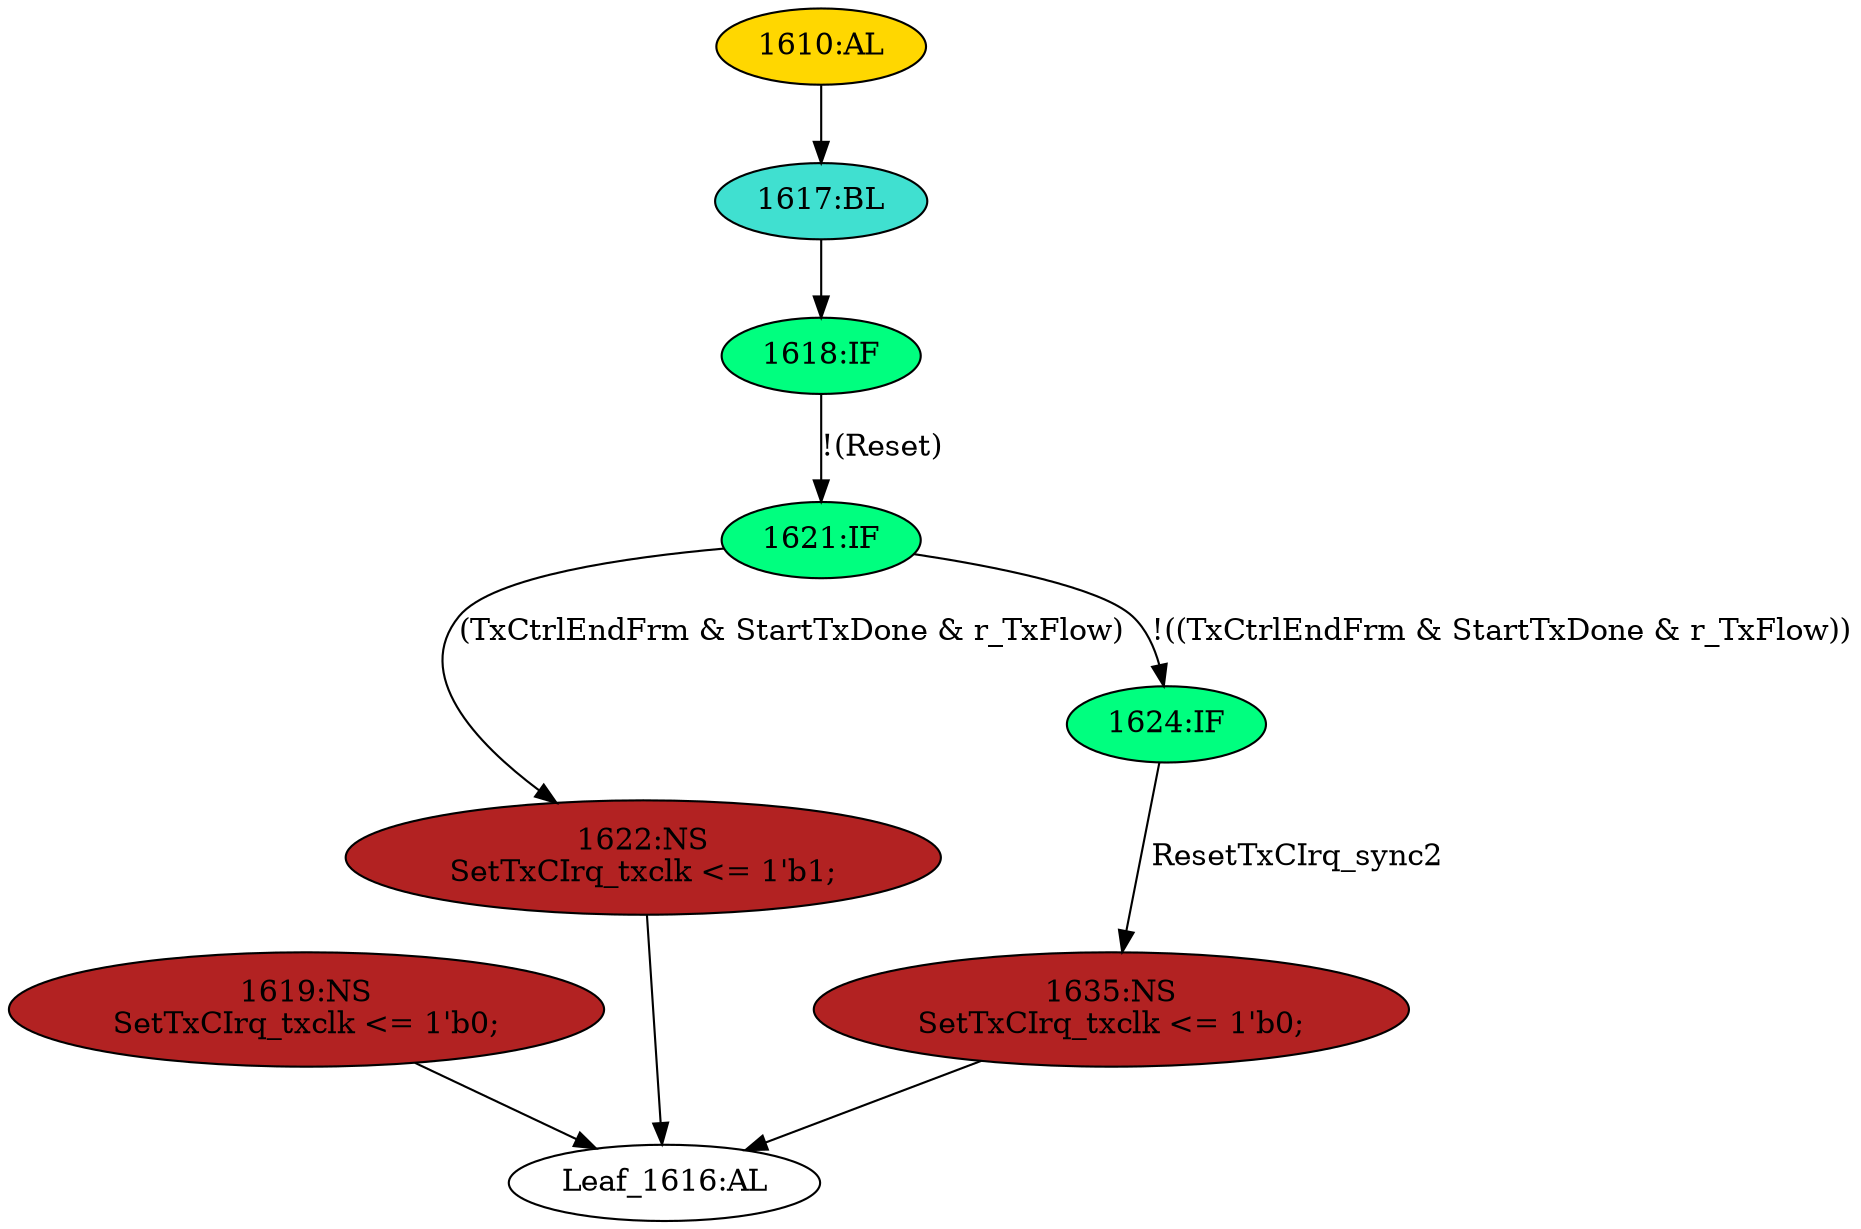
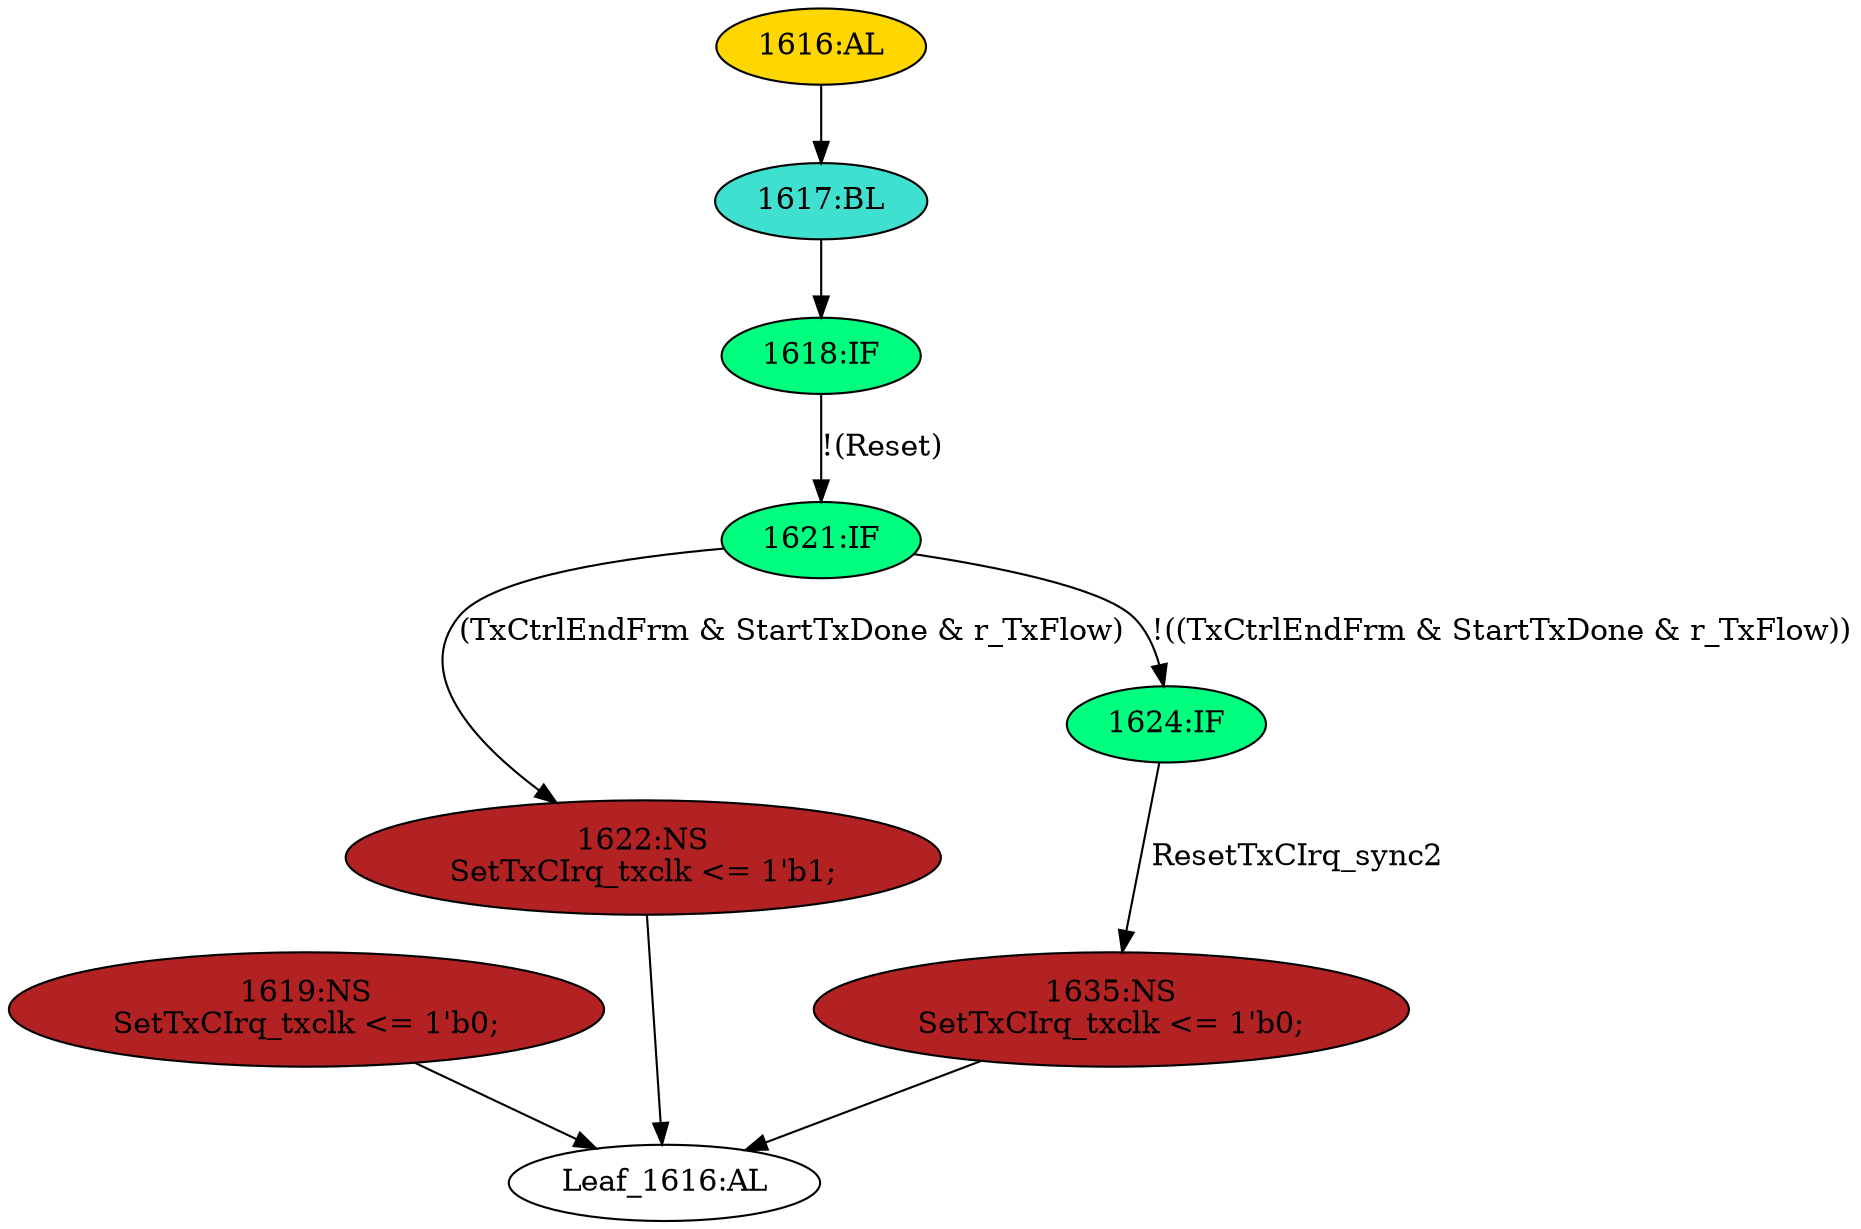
(821, 47) -> (821, 47)
